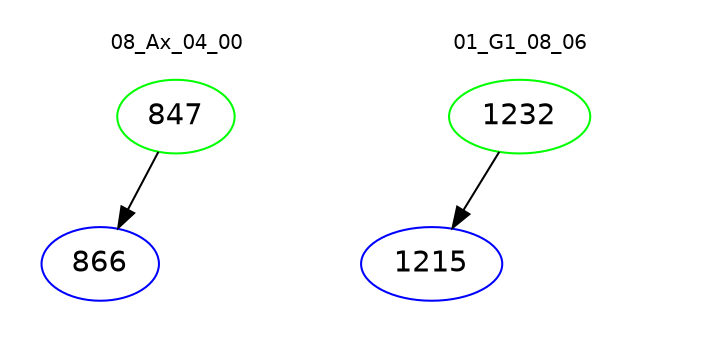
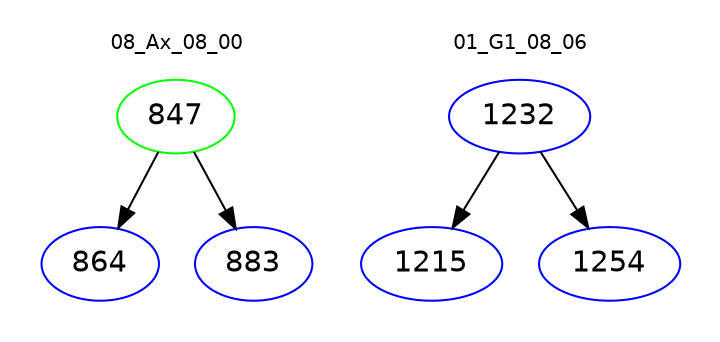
(177, 44) -> (177, 44)
(520, 117) -> (520, 117)
(100, 264) -> (100, 264)
none -> (254, 264)
none -> (610, 264)
